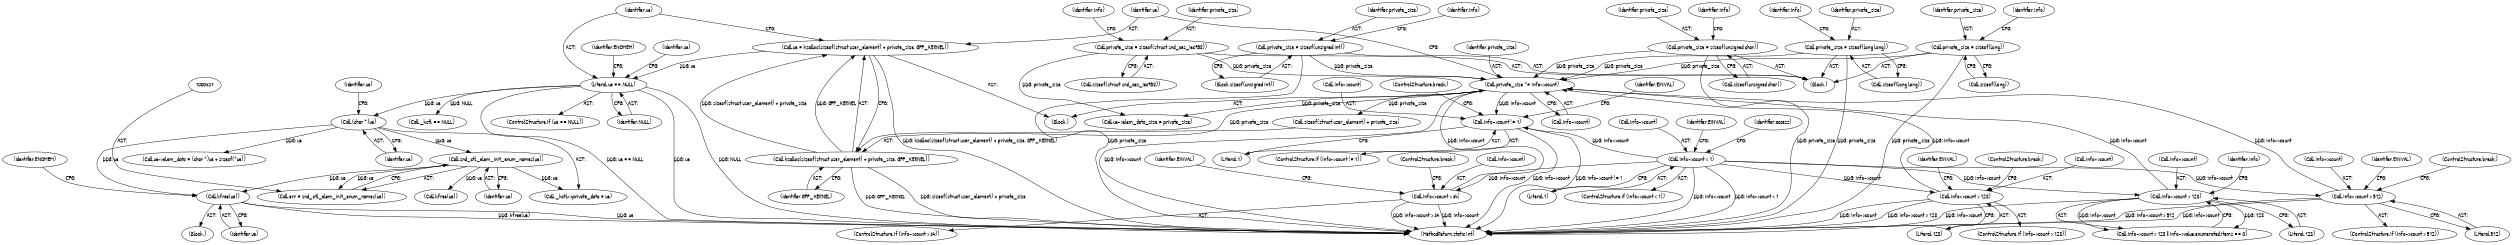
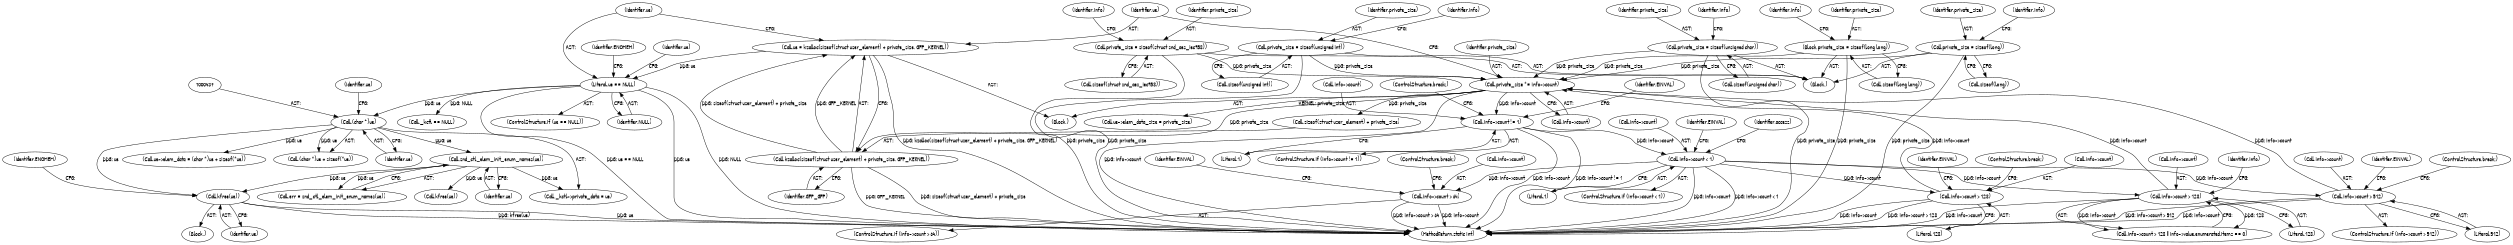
(1846, 48) -> (1846, 48)
(1245, 85) -> (1245, 85)
(1024, 94) -> (1096, 195)
(1321, 104) -> (1321, 104)
(1592, 144) -> (1595, 130)
(1512, 147) -> none
none -> (321, 160)
(137, 173) -> (277, 102)
(806, 197) -> (806, 197)
(2022, 234) -> none
